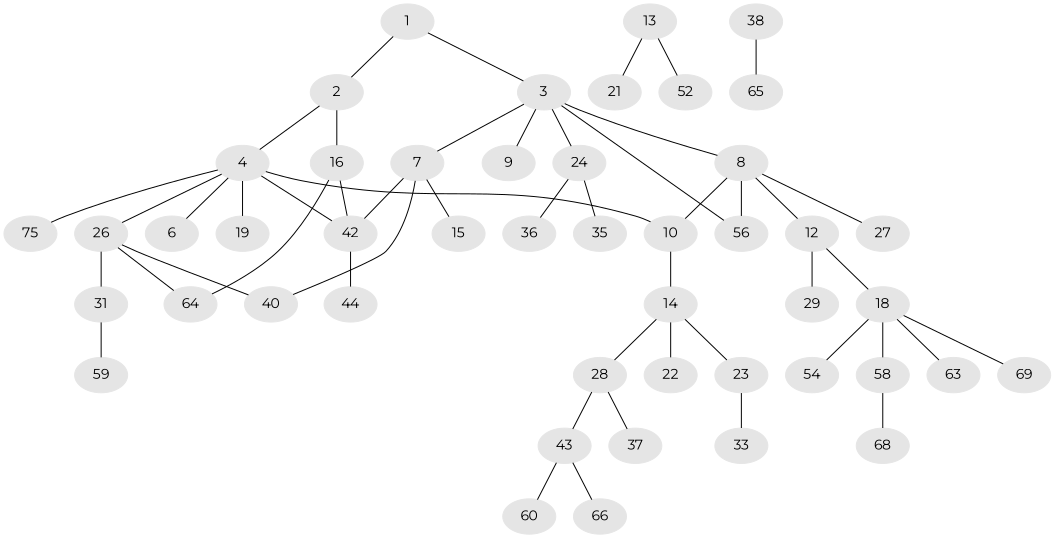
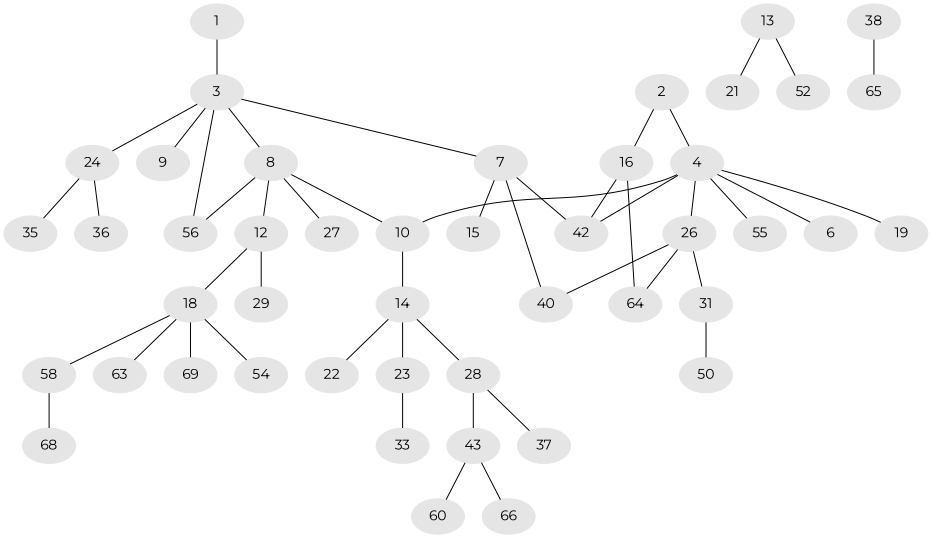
(372, 57) -> none
(30, 234) -> (760, 234)
(351, 304) -> none
(101, 375) -> (706, 375)
